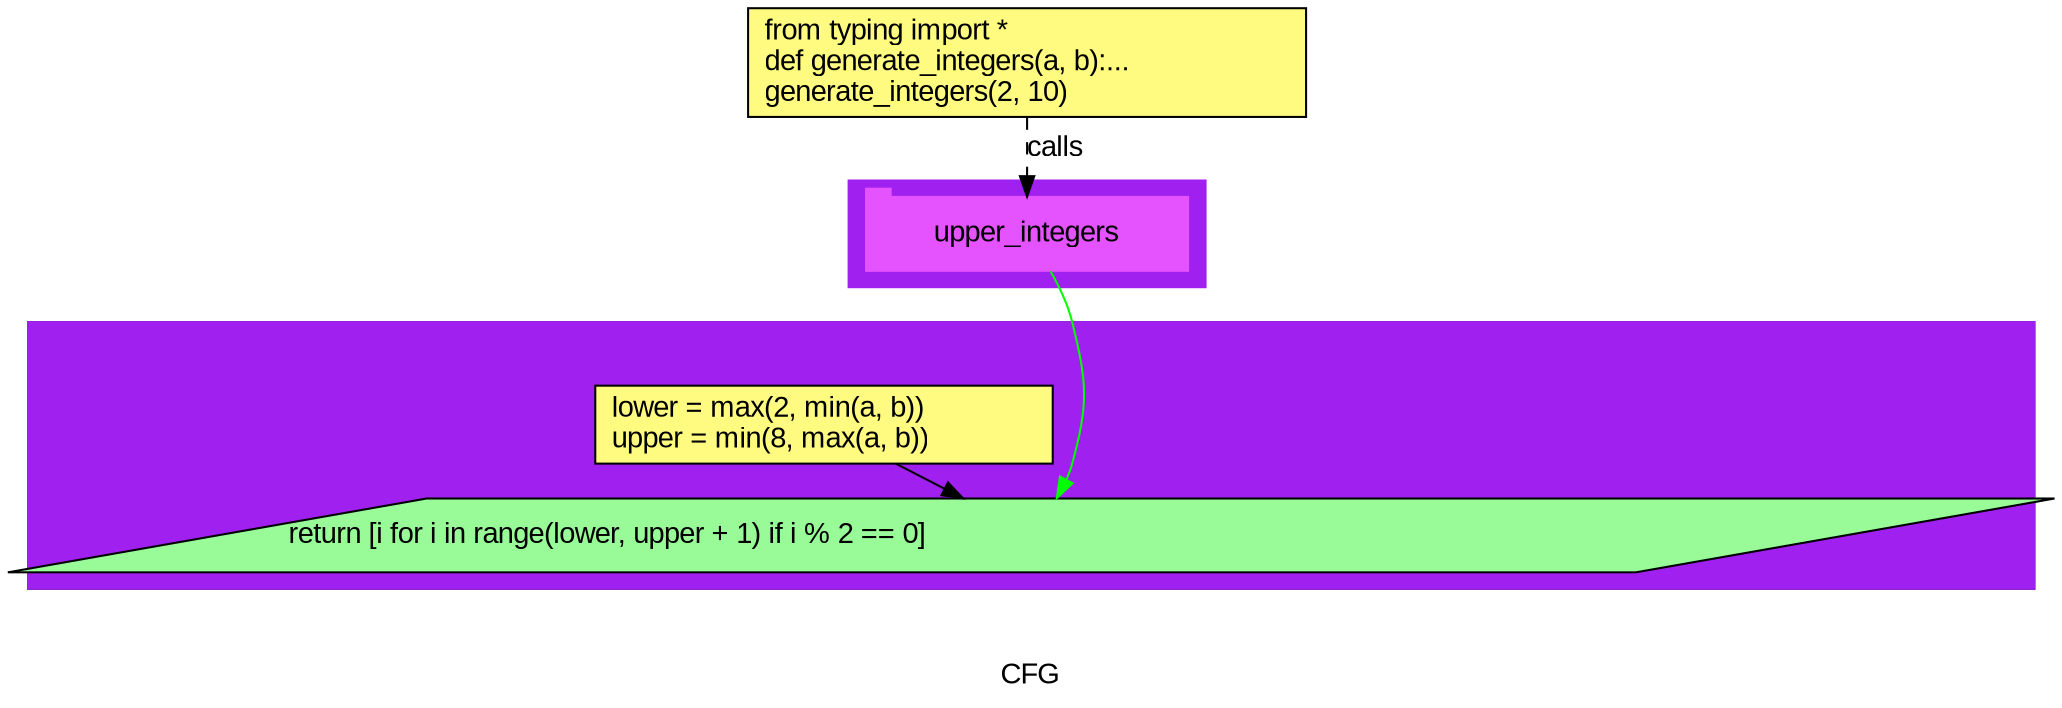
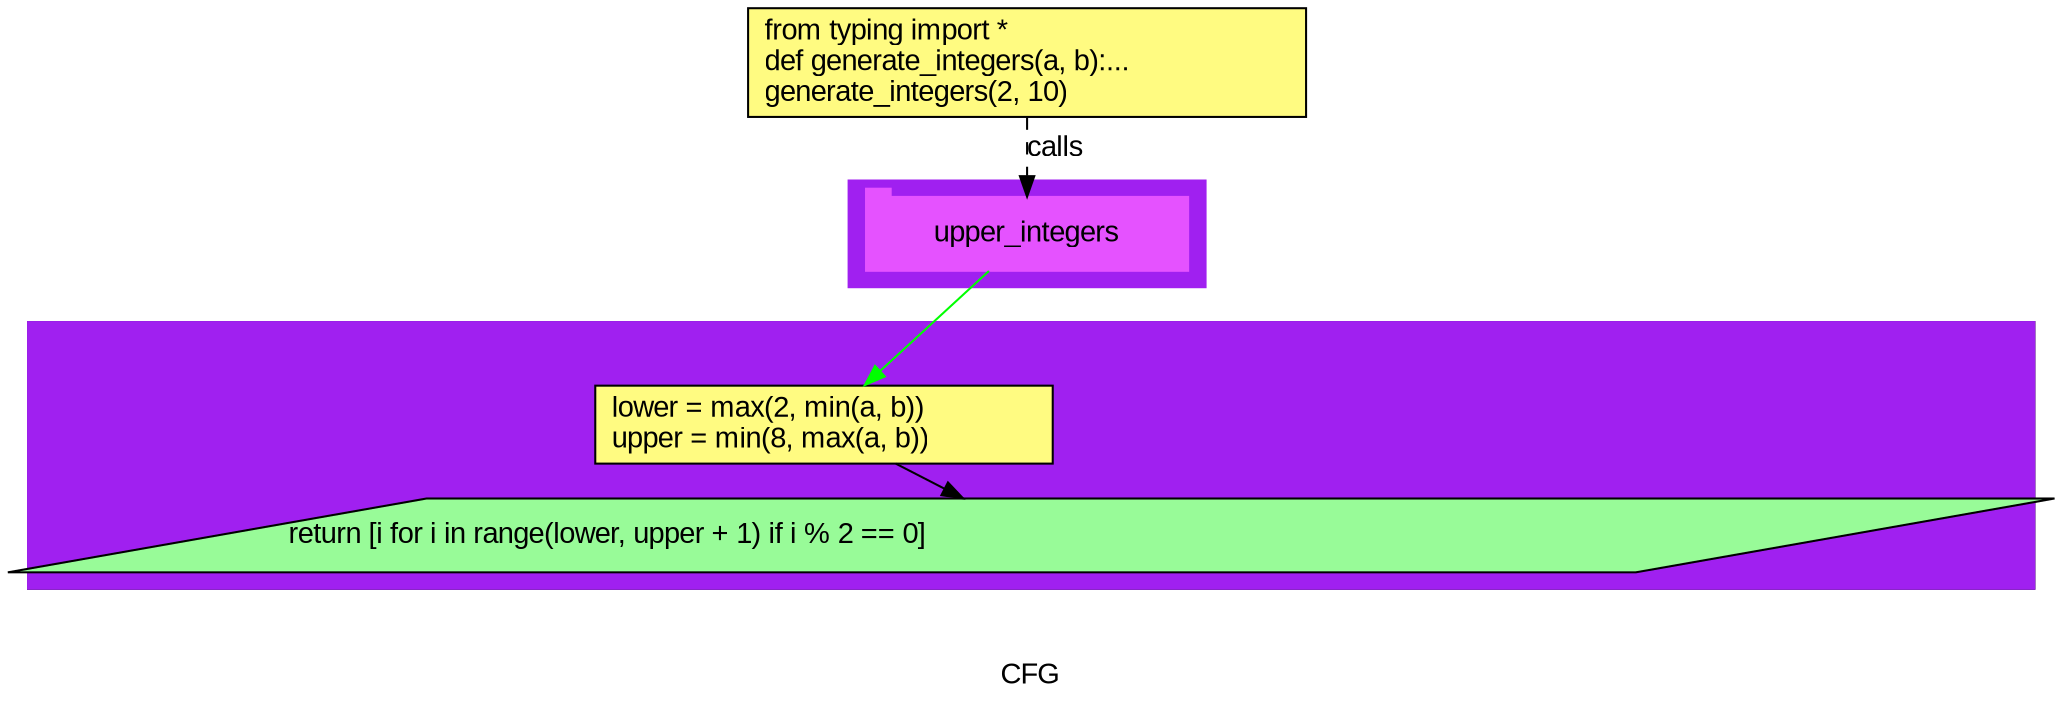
(1083, 374) -> (948, 309)
